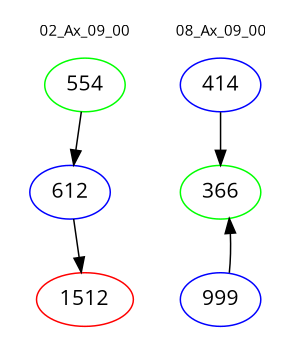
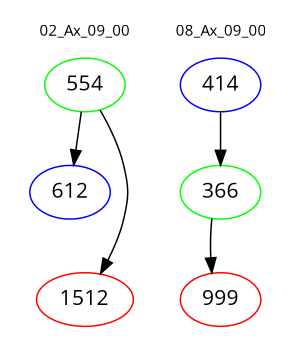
(76, 238) -> (127, 184)
(231, 253) -> (211, 238)
(221, 300) -> (221, 300)
